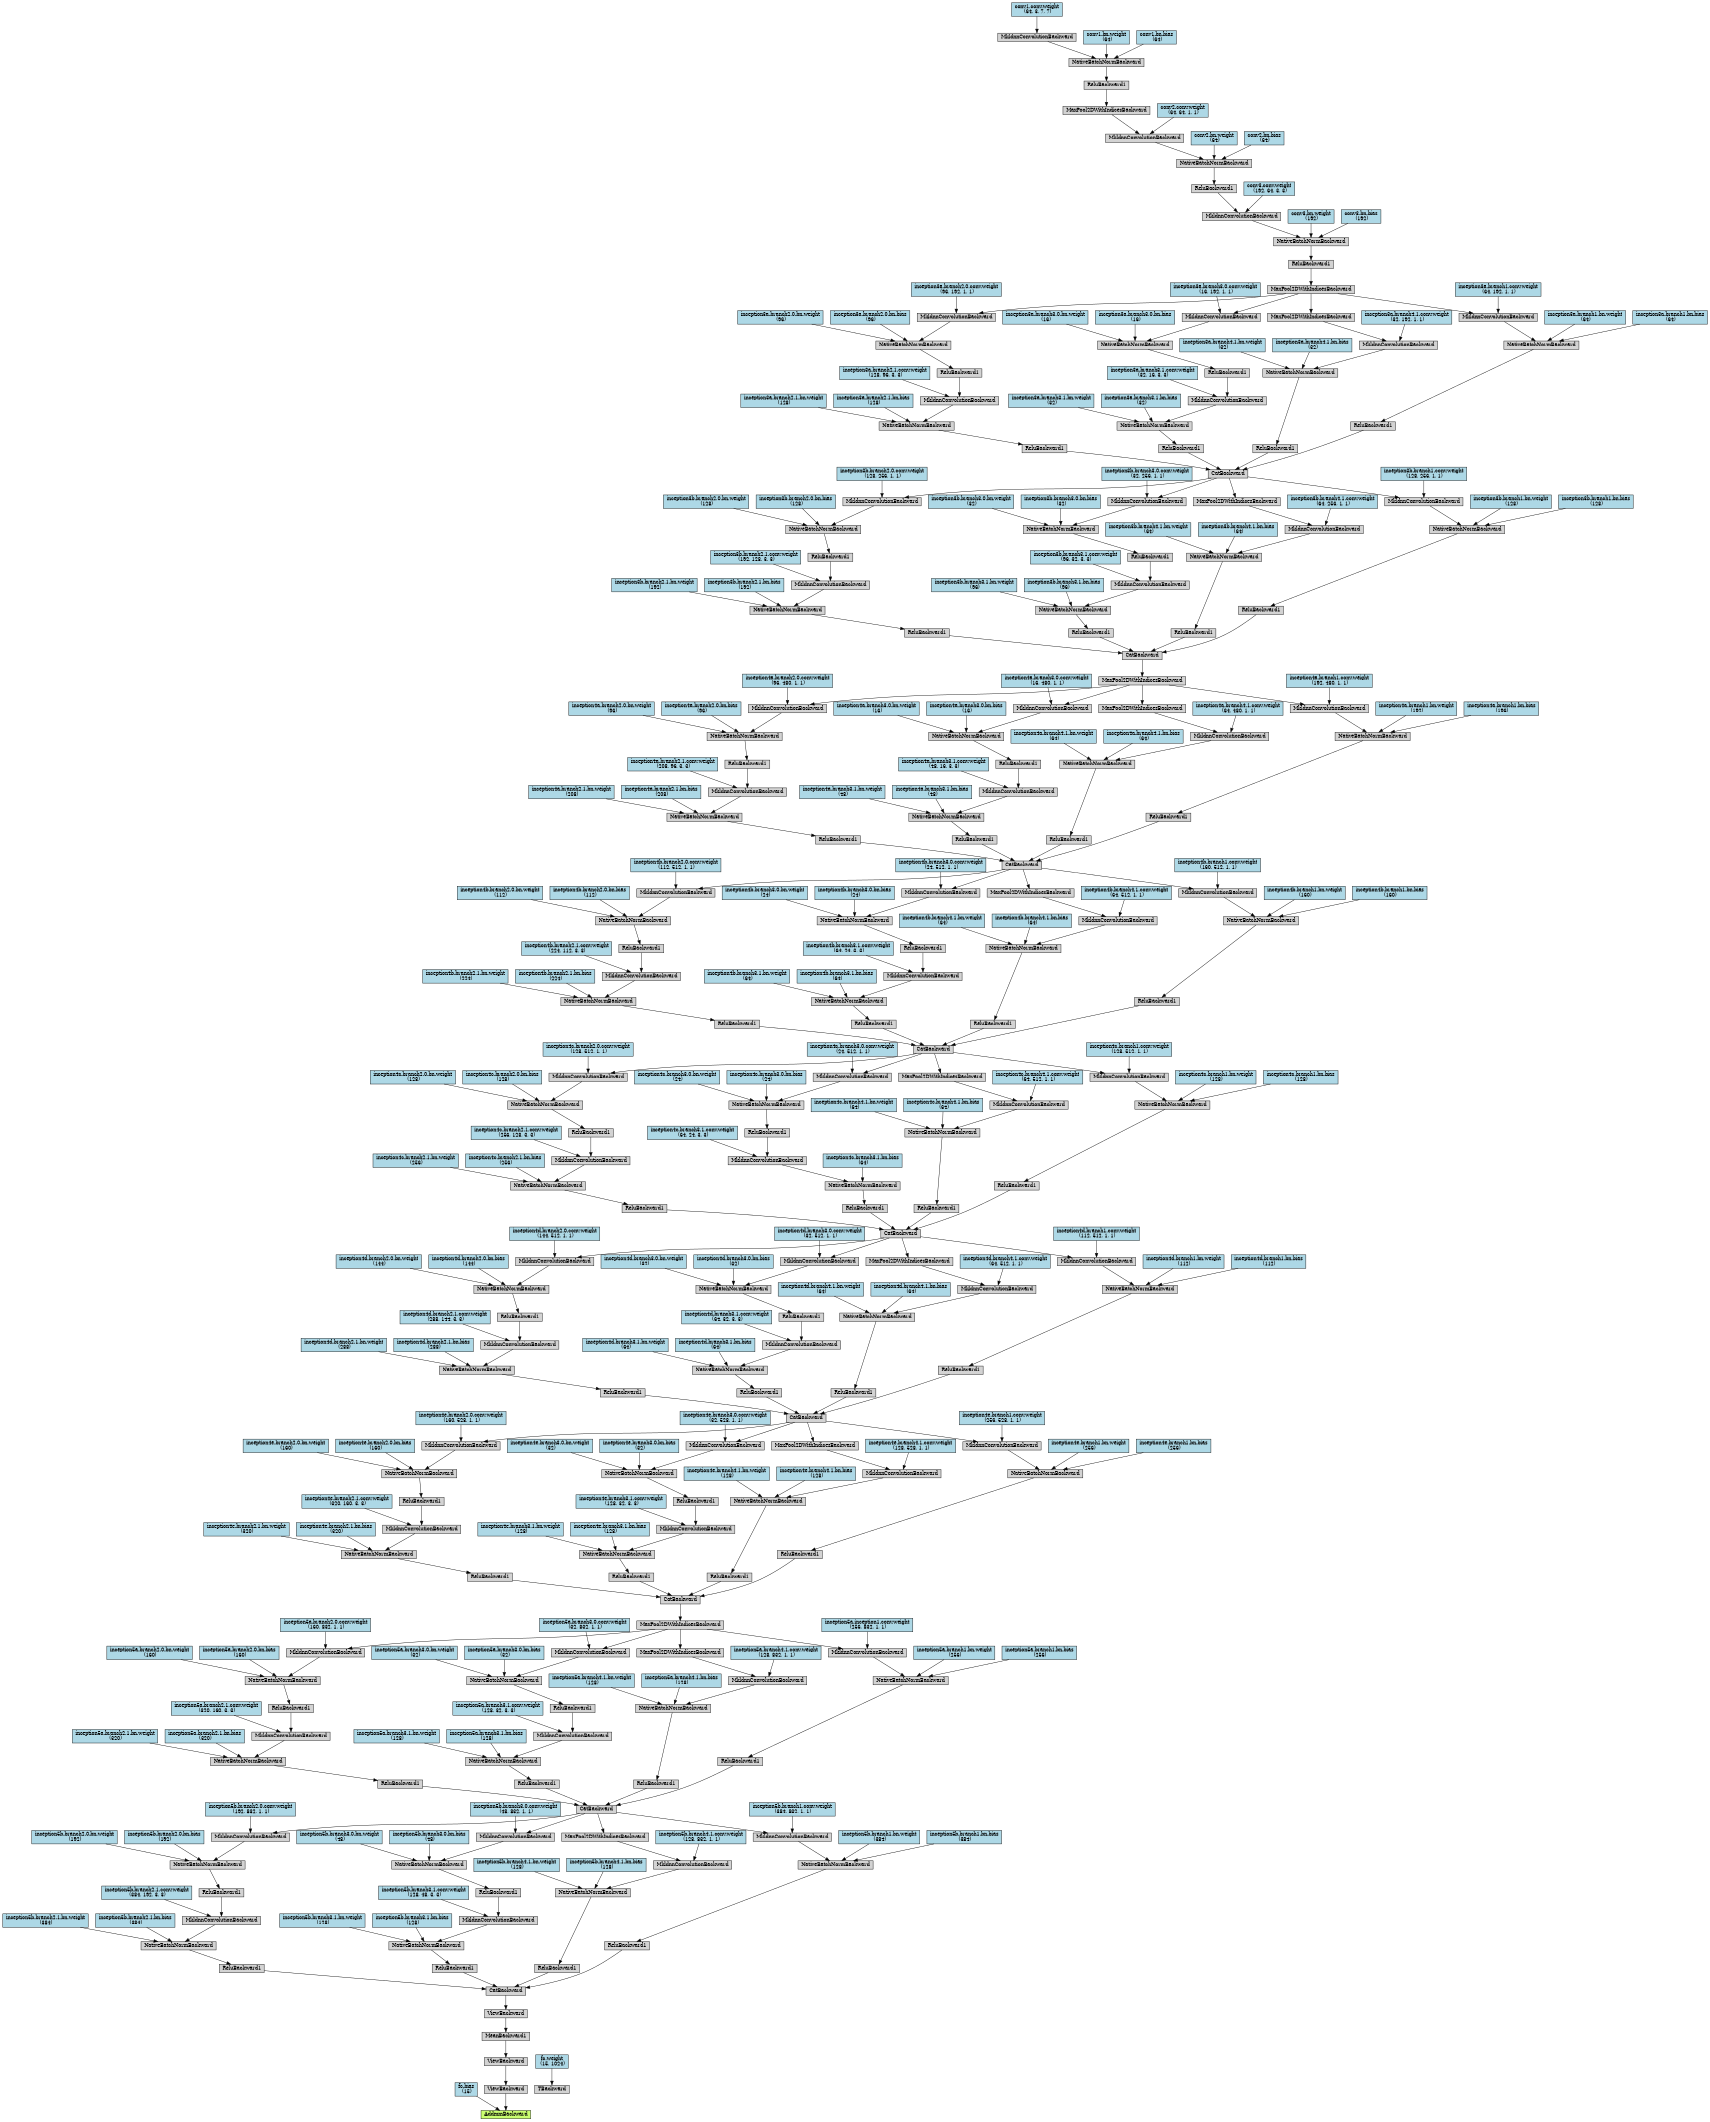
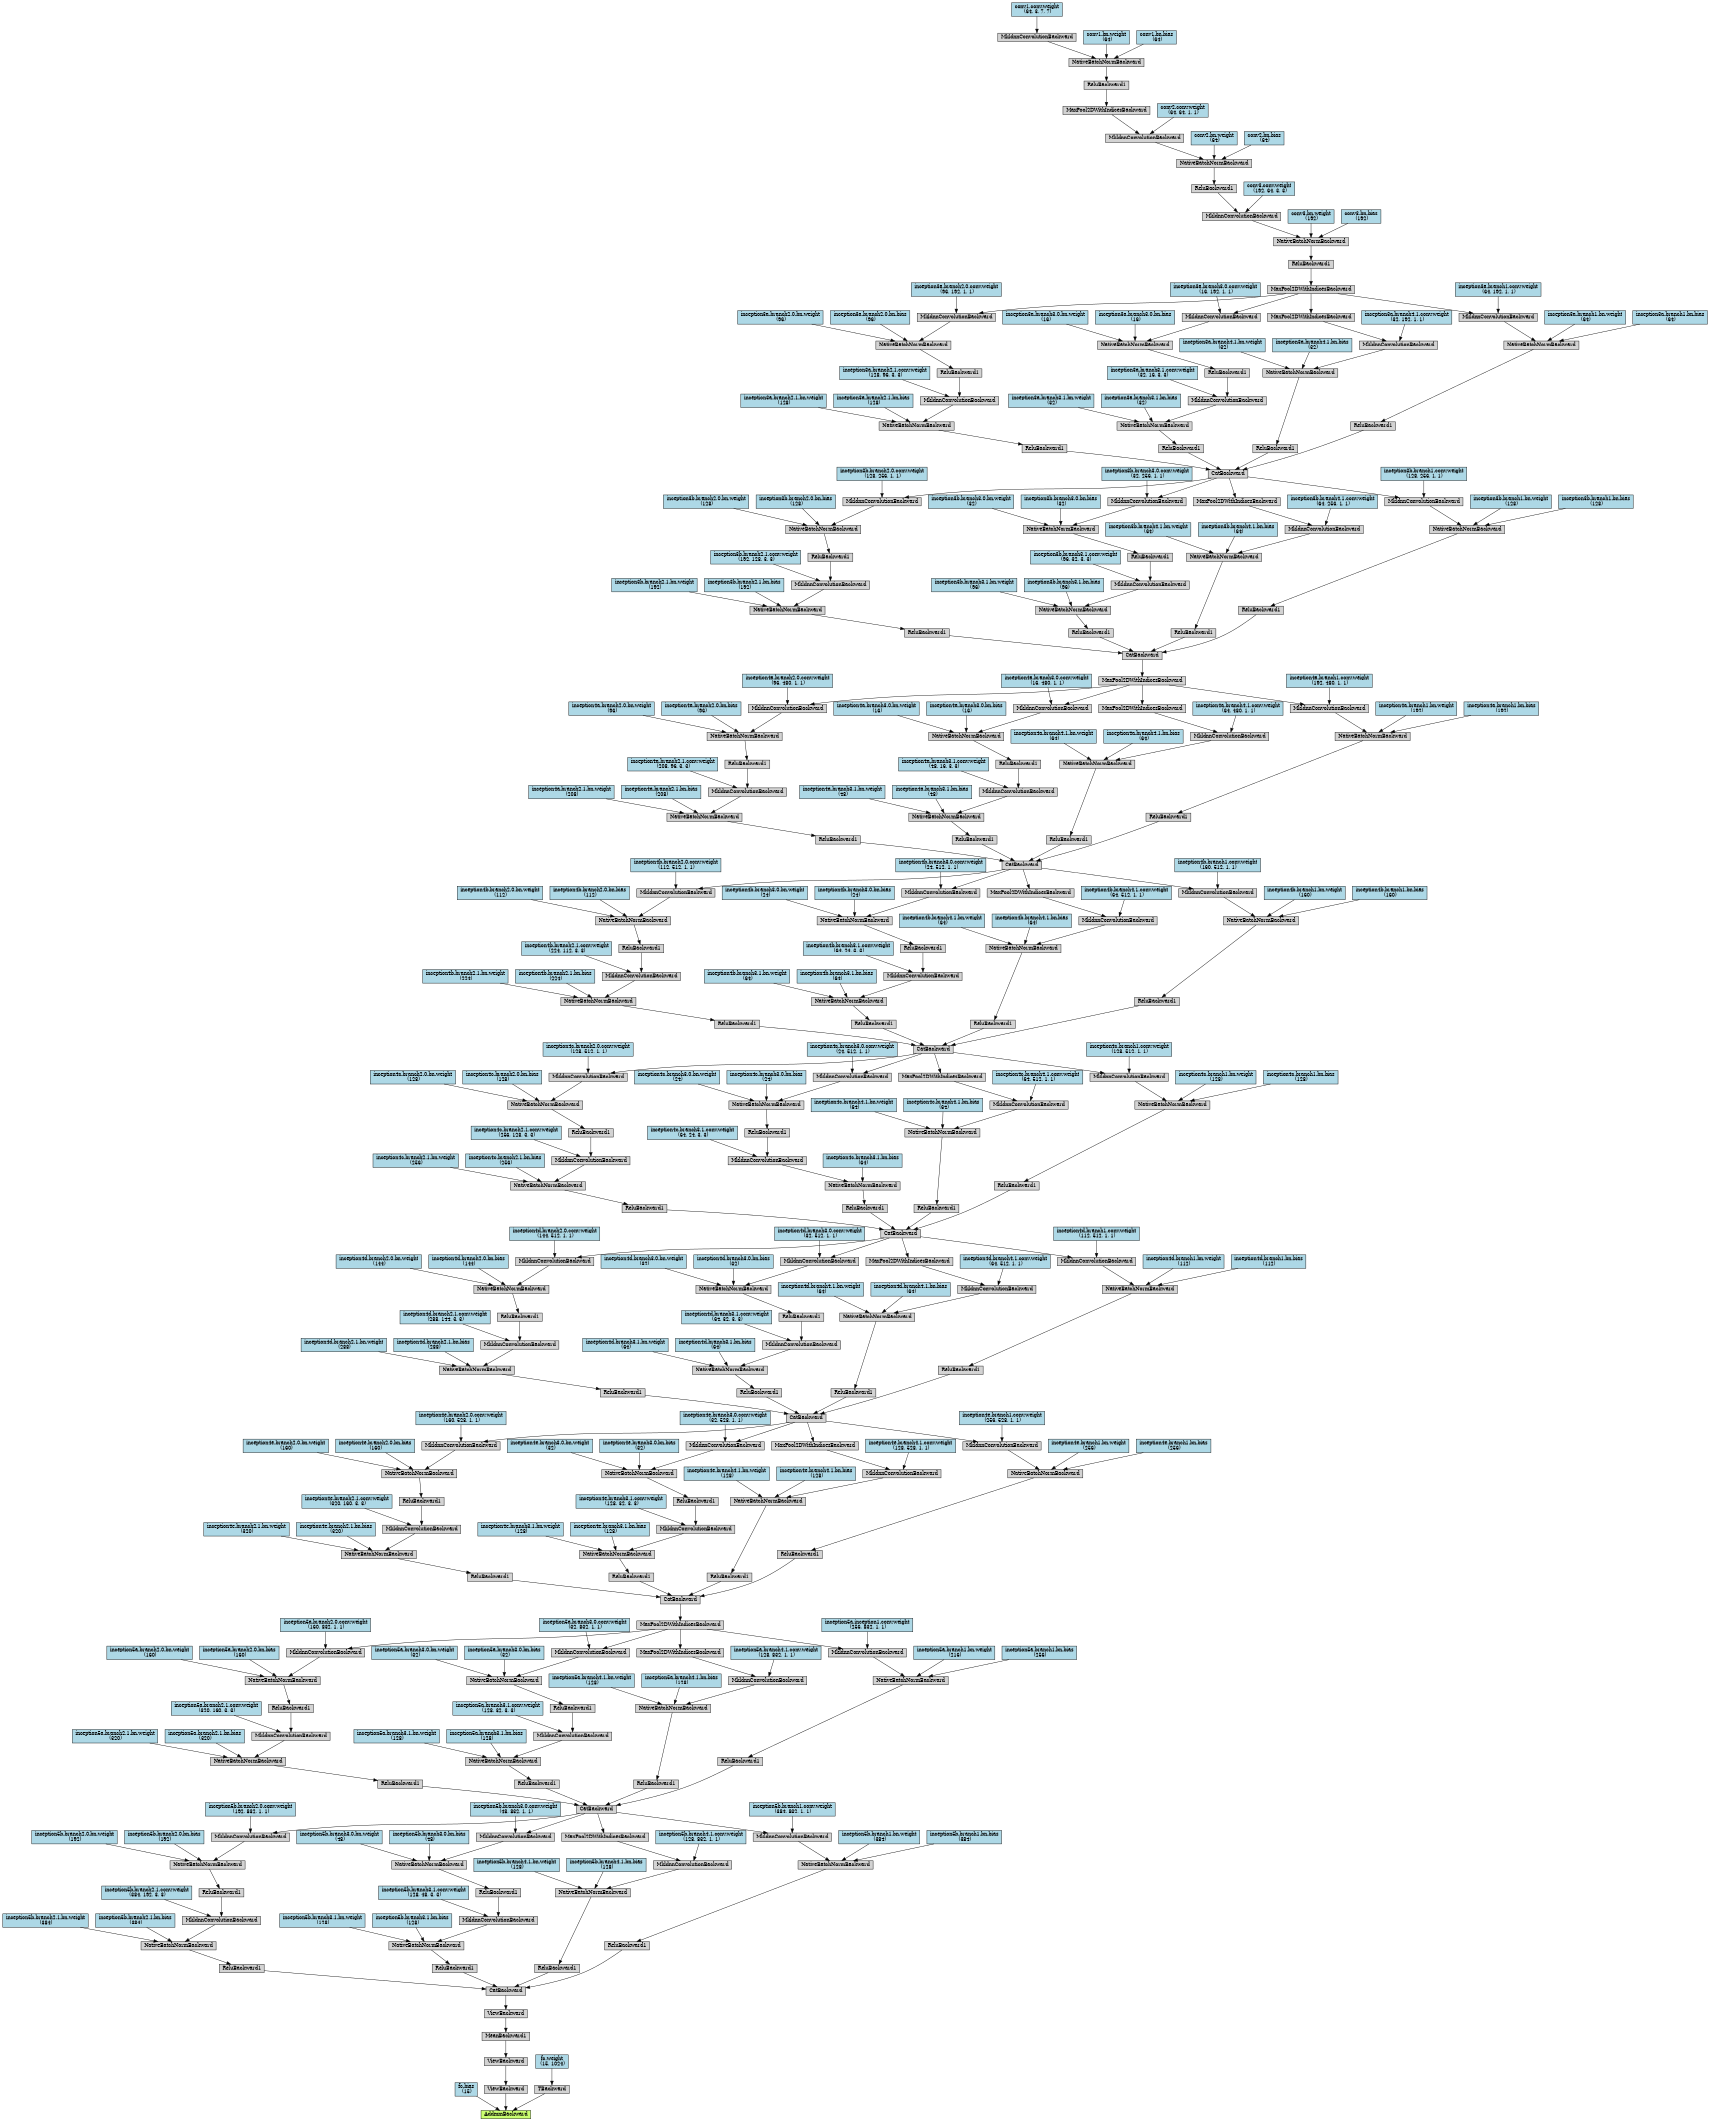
(1501, 709) -> (1501, 709)
(954, 1653) -> (954, 1653)
none -> (531, 2101)
